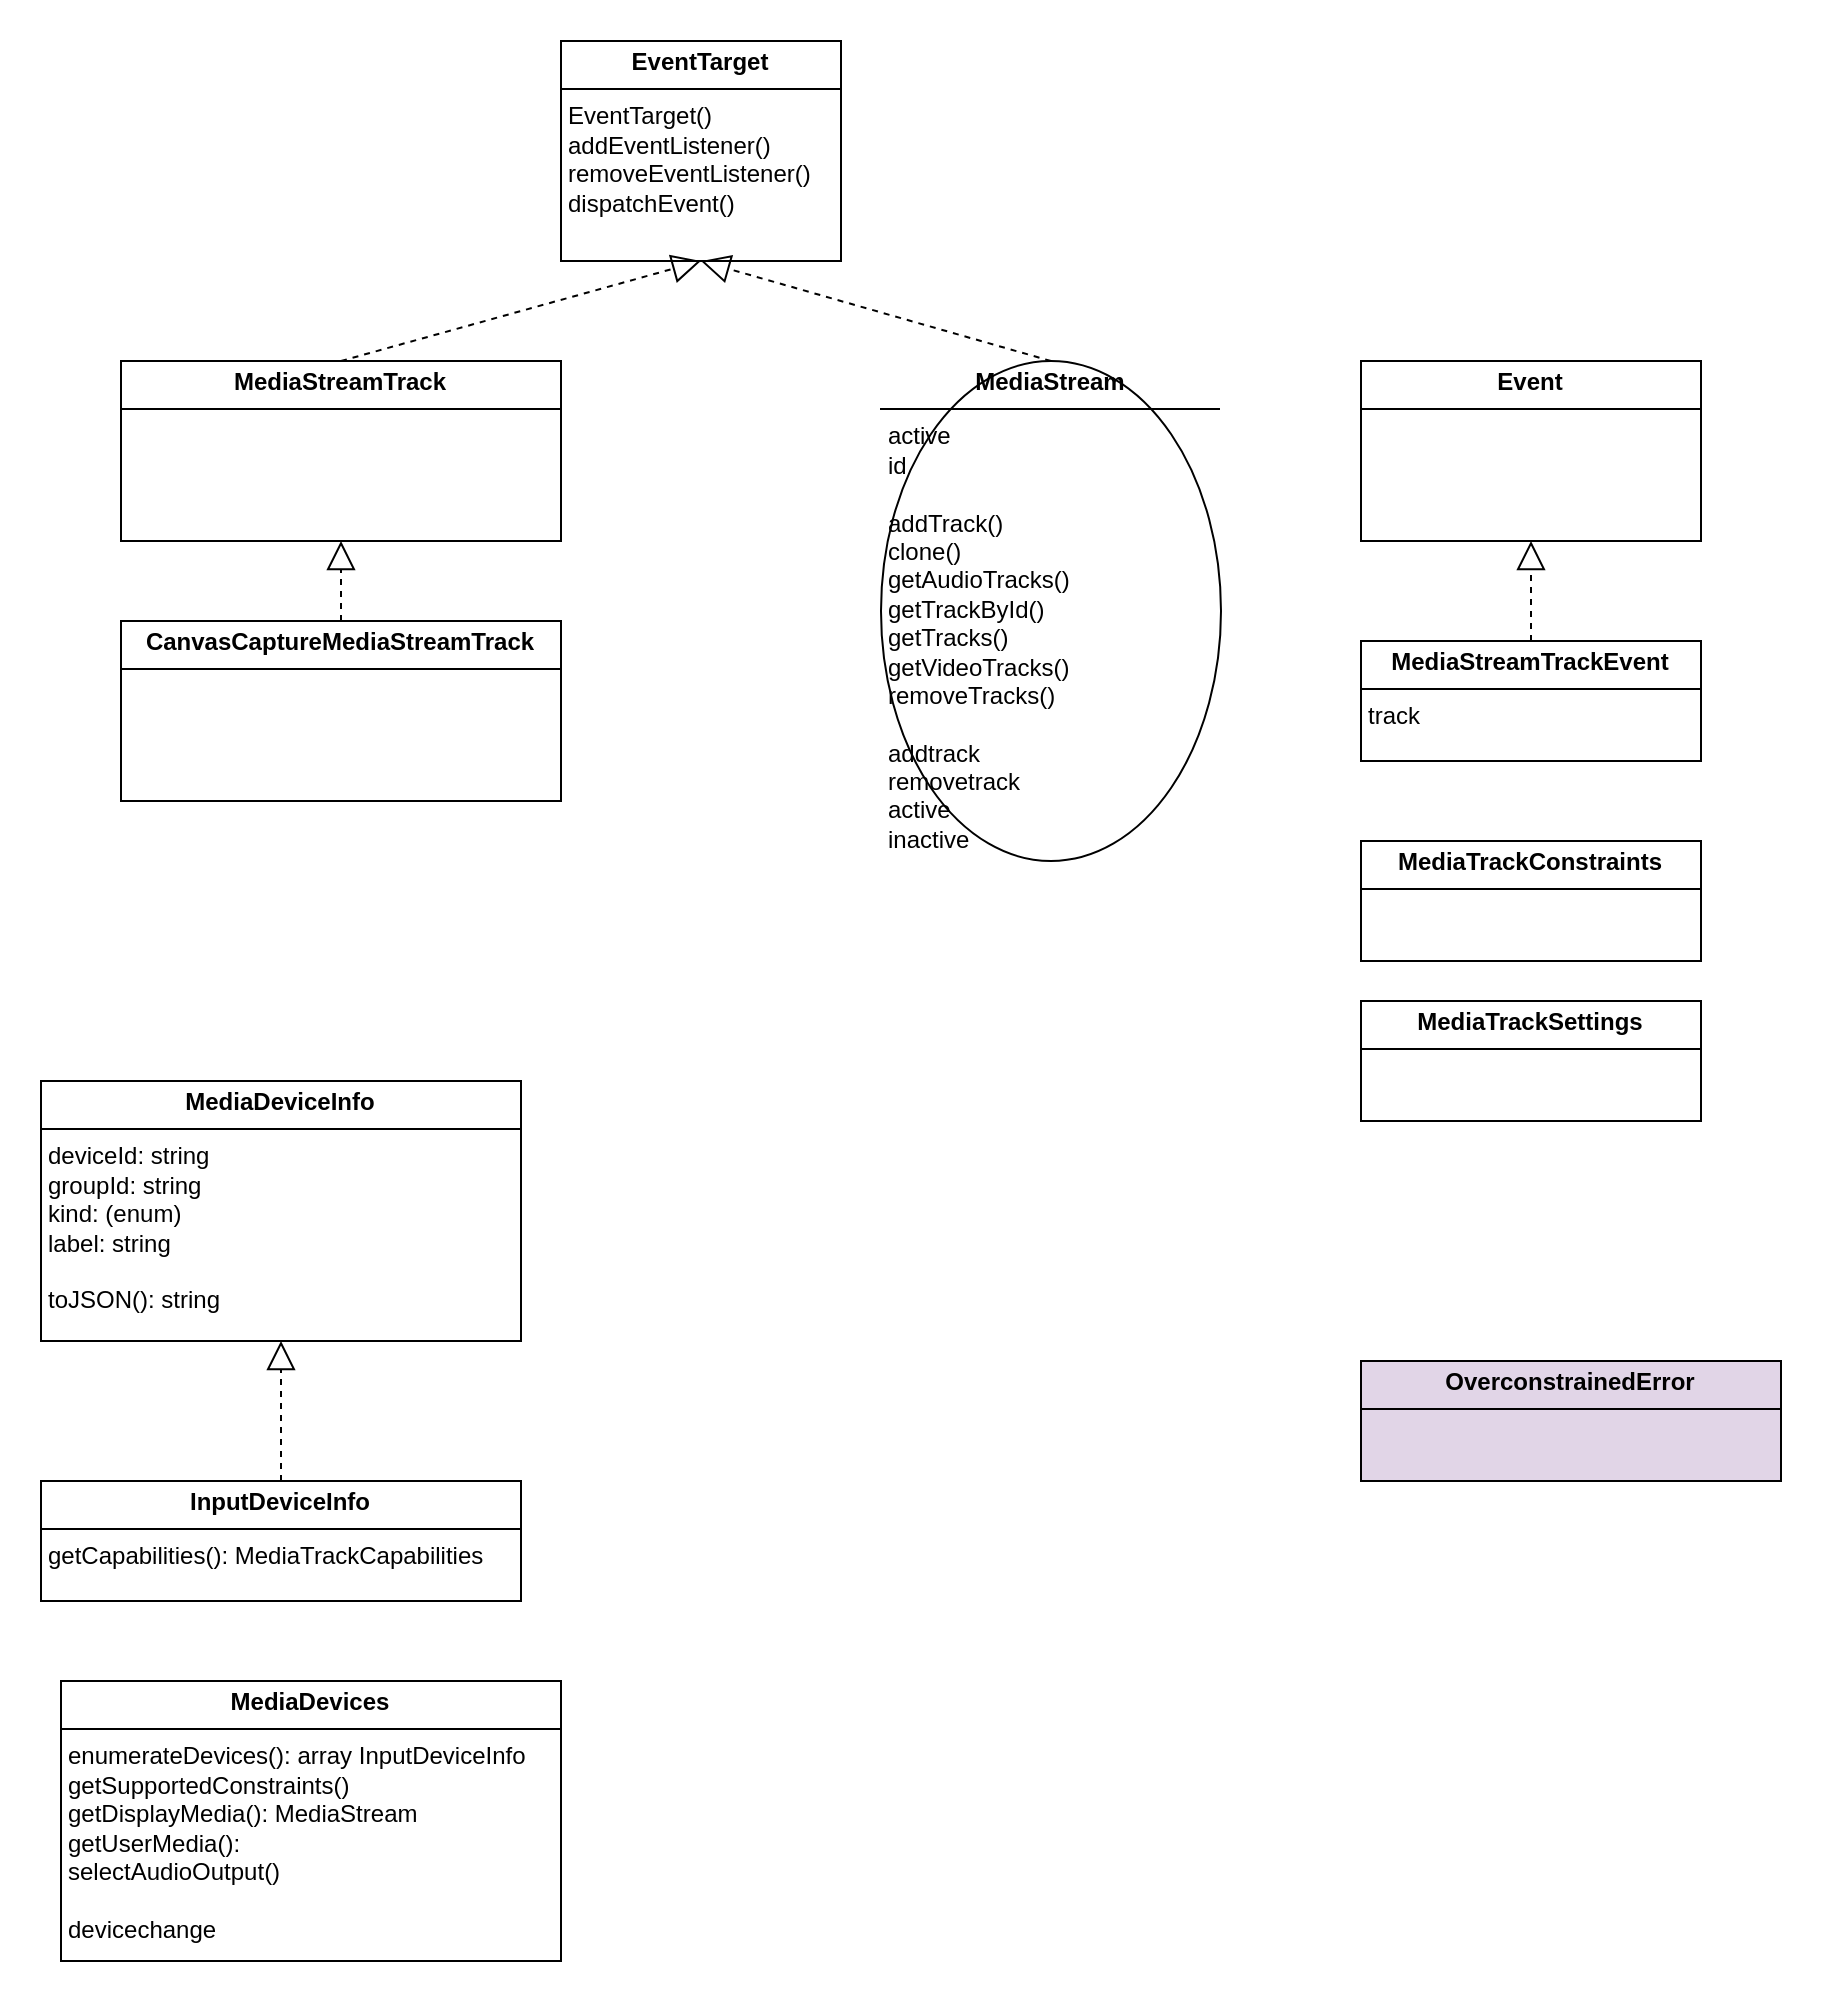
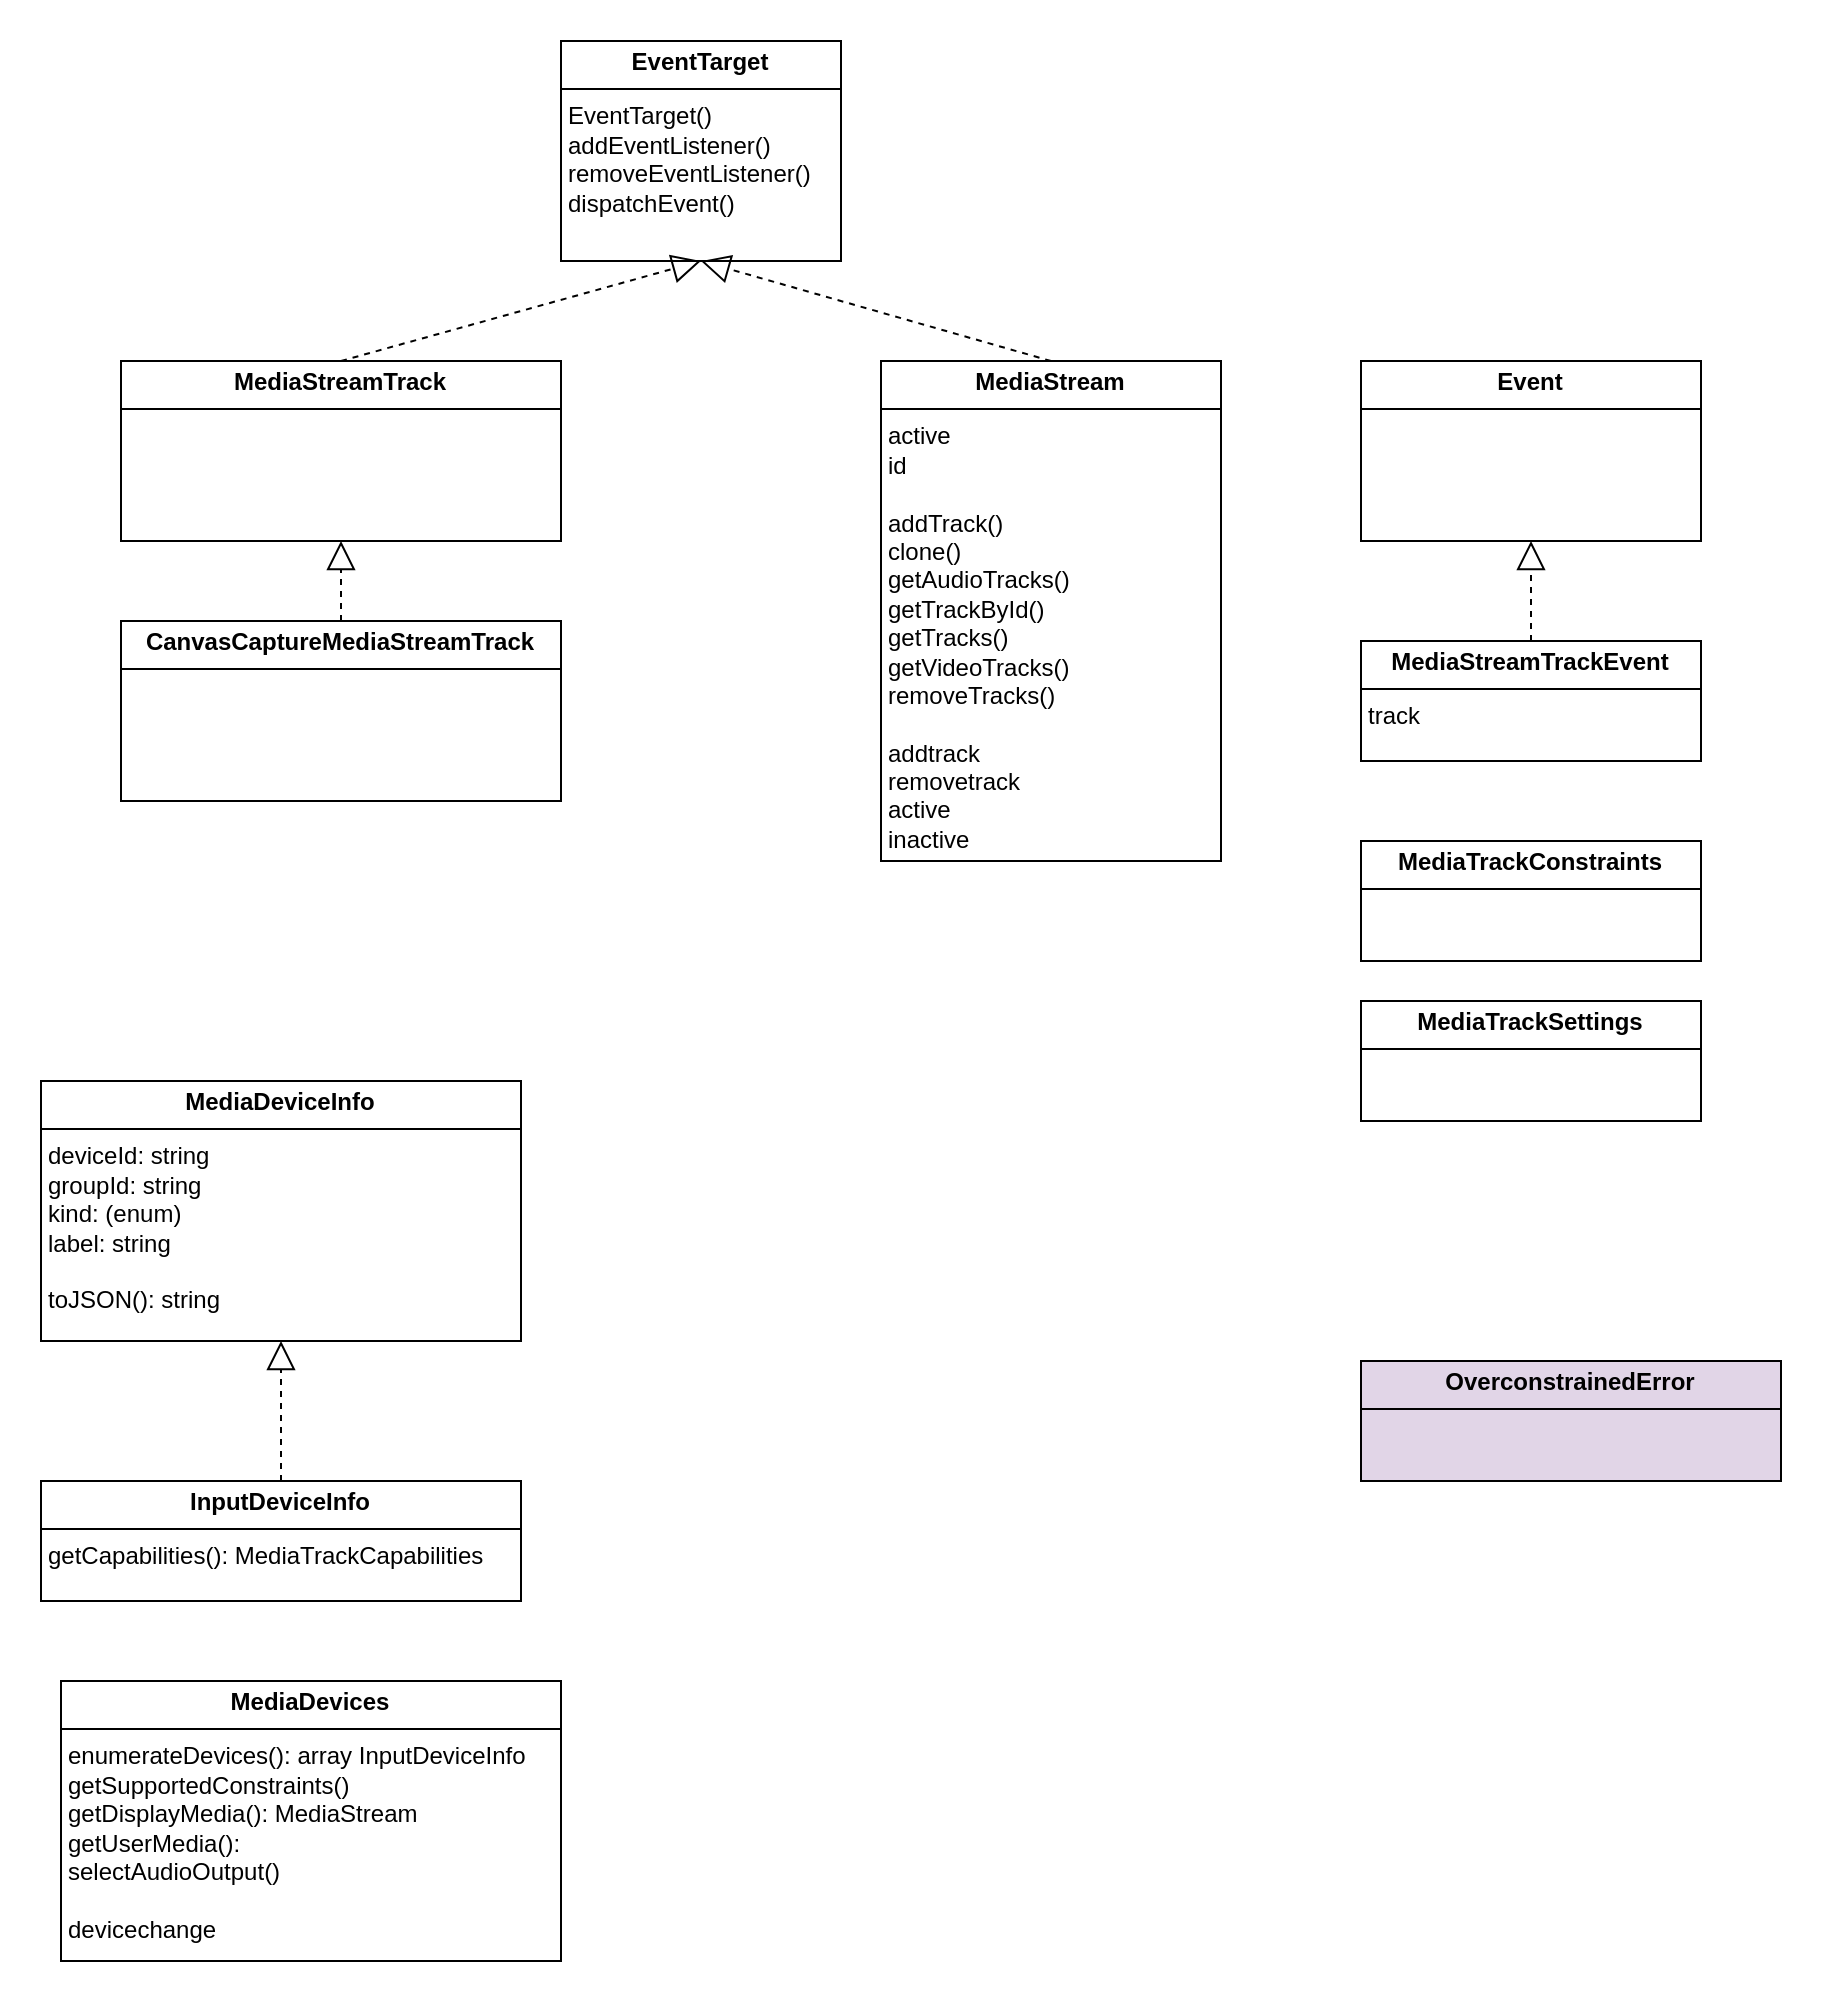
(1051, 611) -> (1051, 611)
